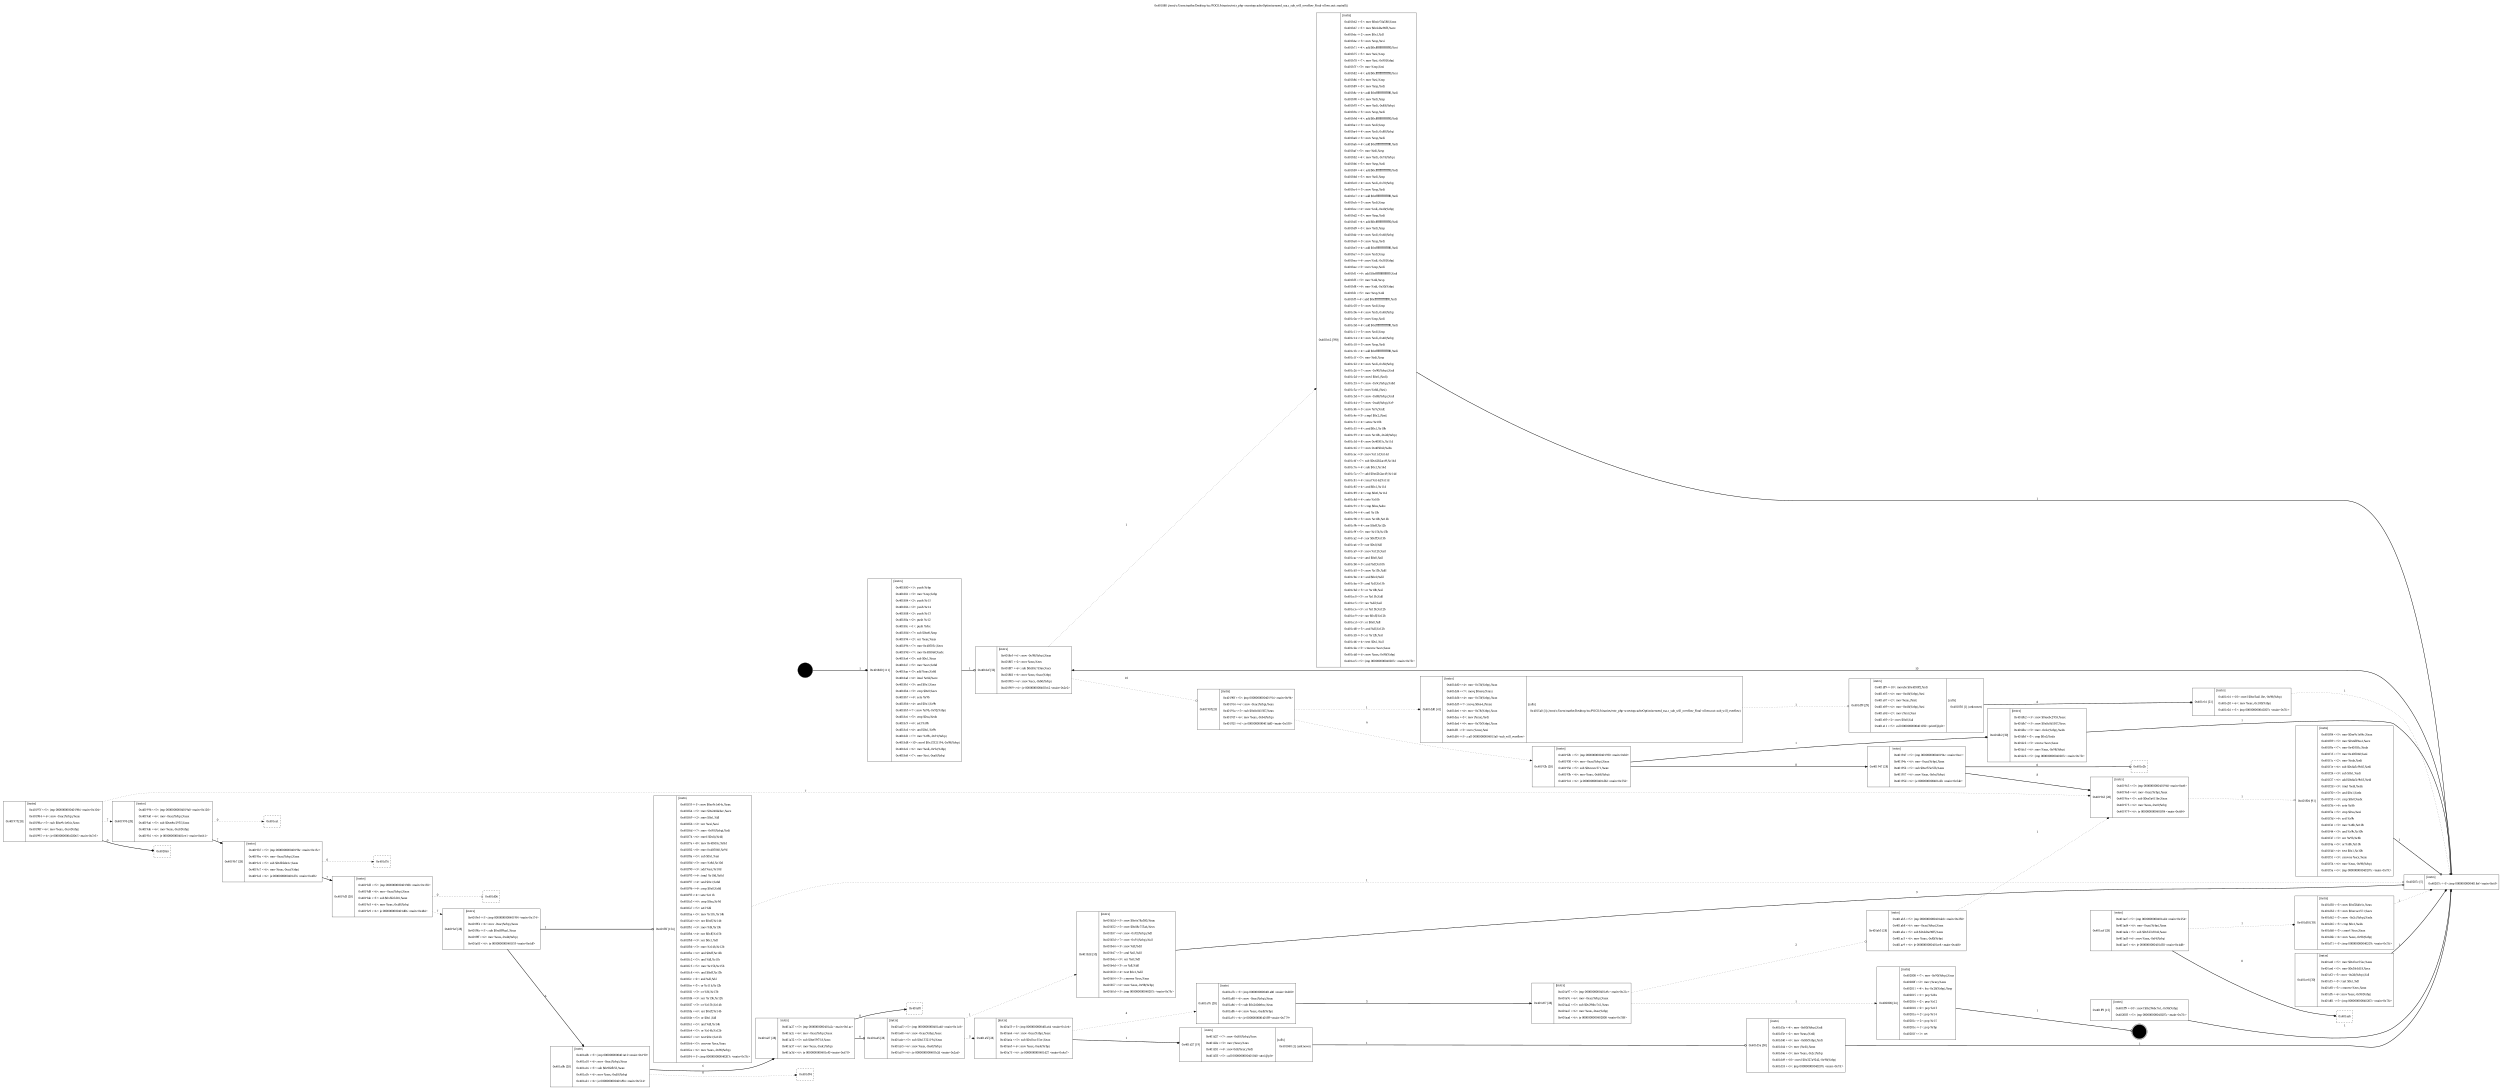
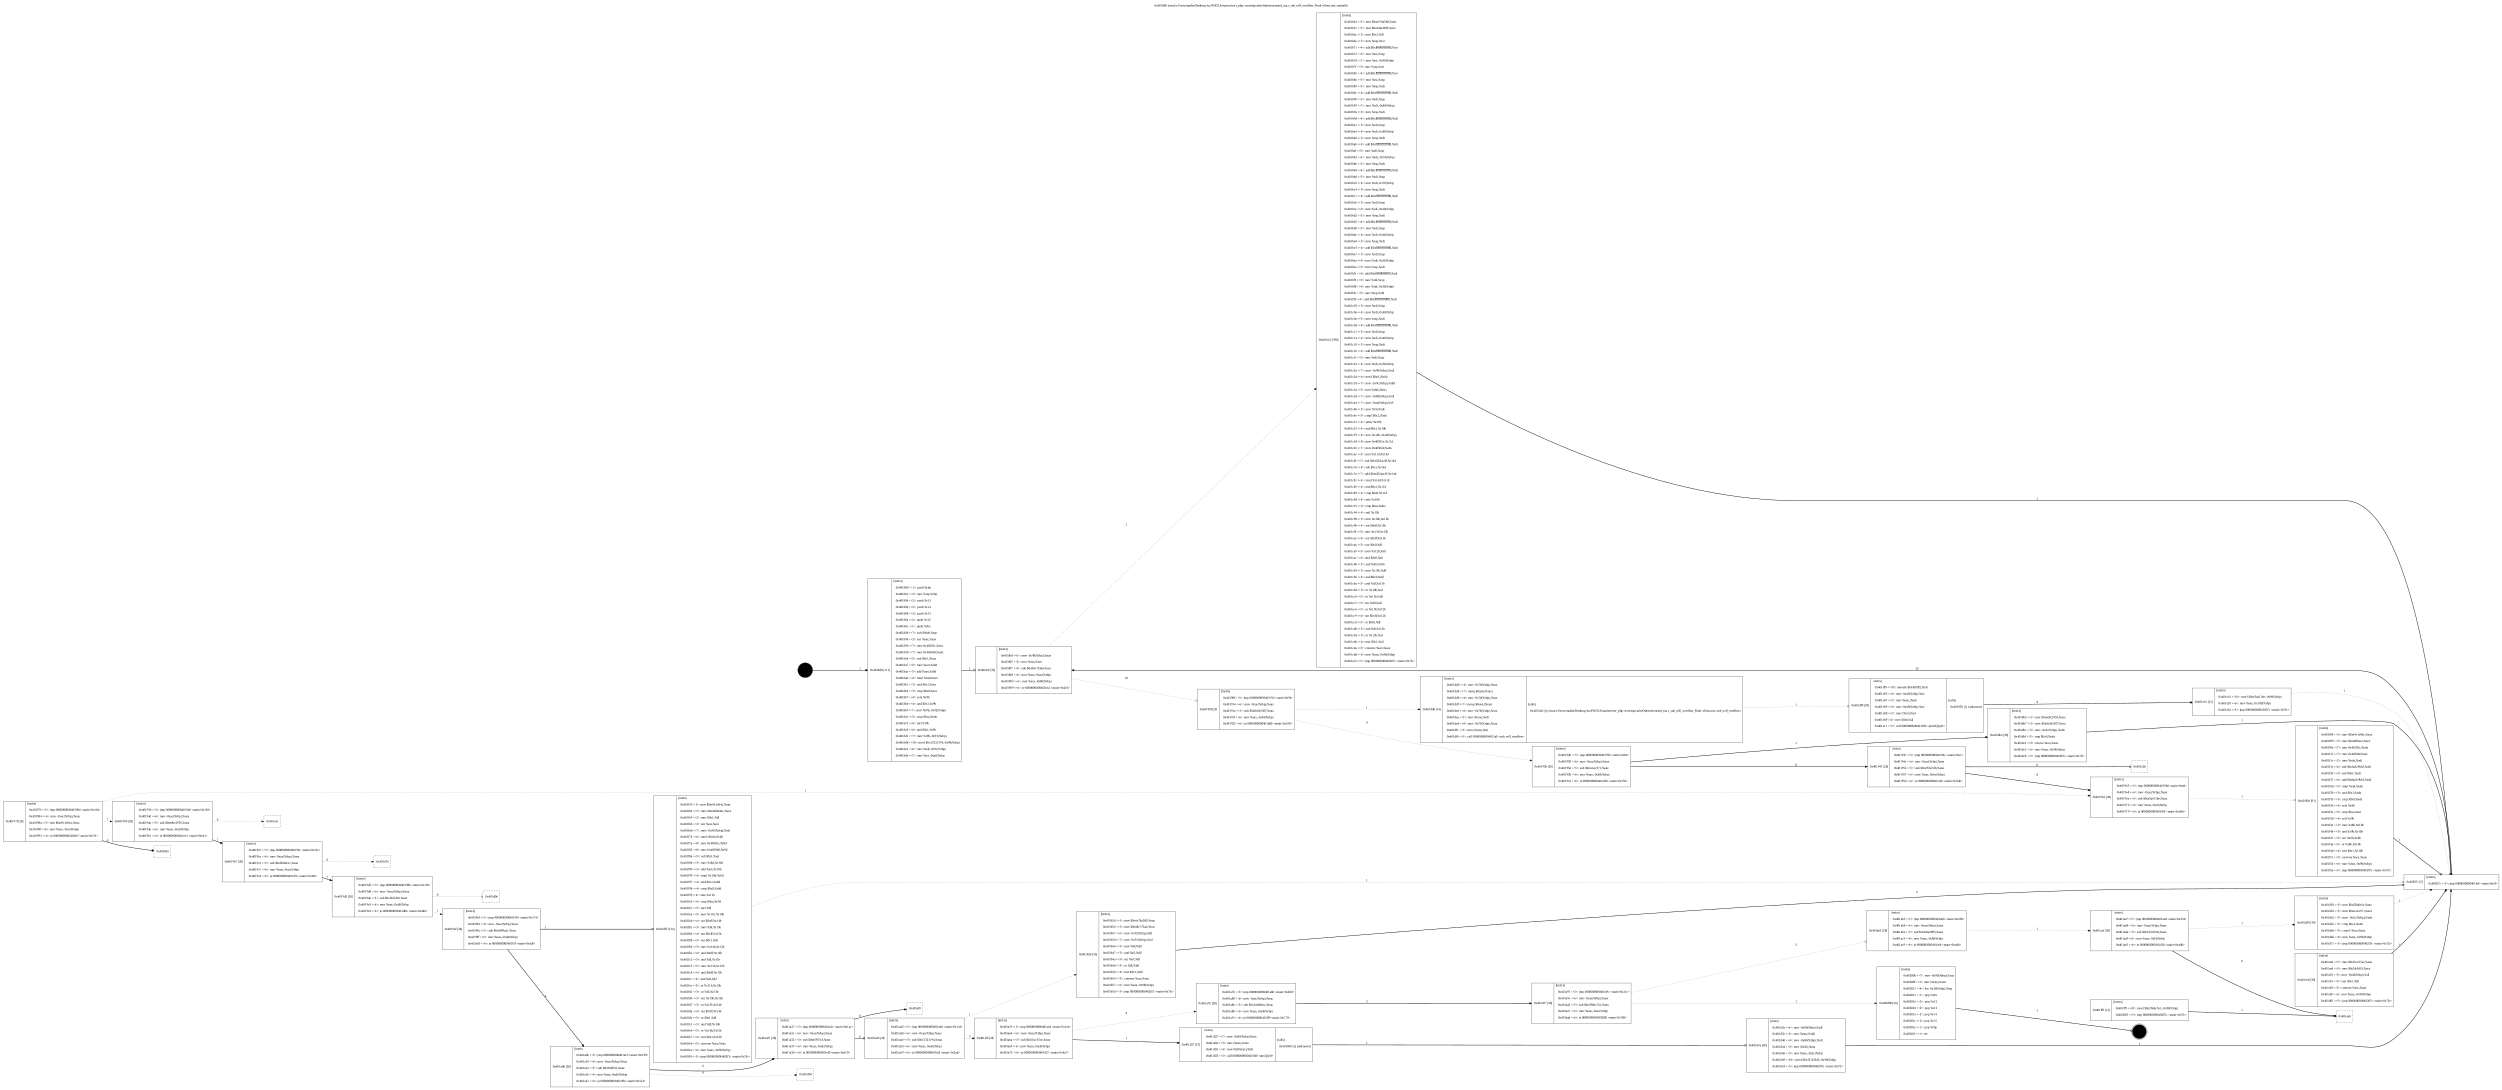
(2033, 866) -> (2027, 931)
(2367, 1036) -> (2261, 1014)
